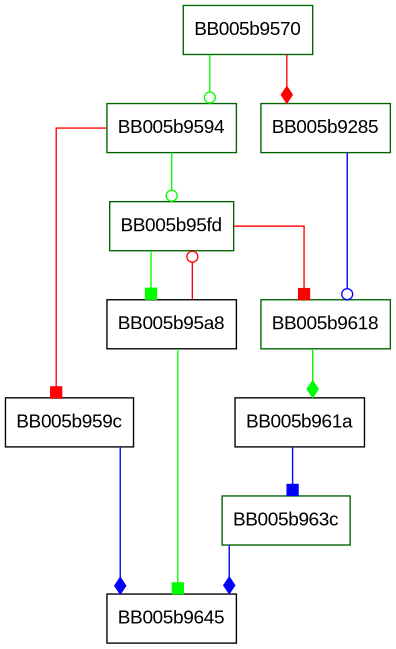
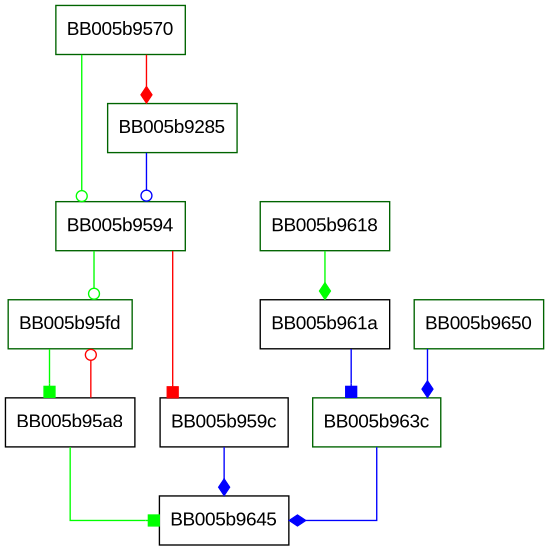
(347, 221) -> (146, 172)
(299, 226) -> none
none -> (479, 324)
